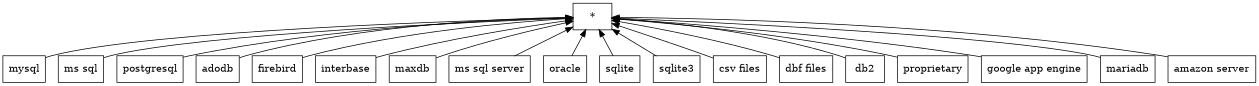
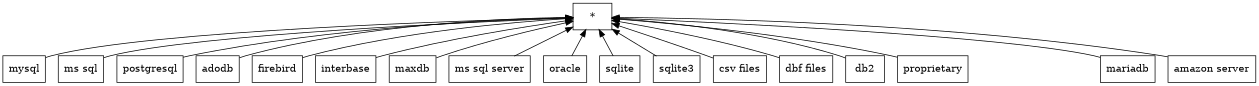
(1034, 69) -> none
